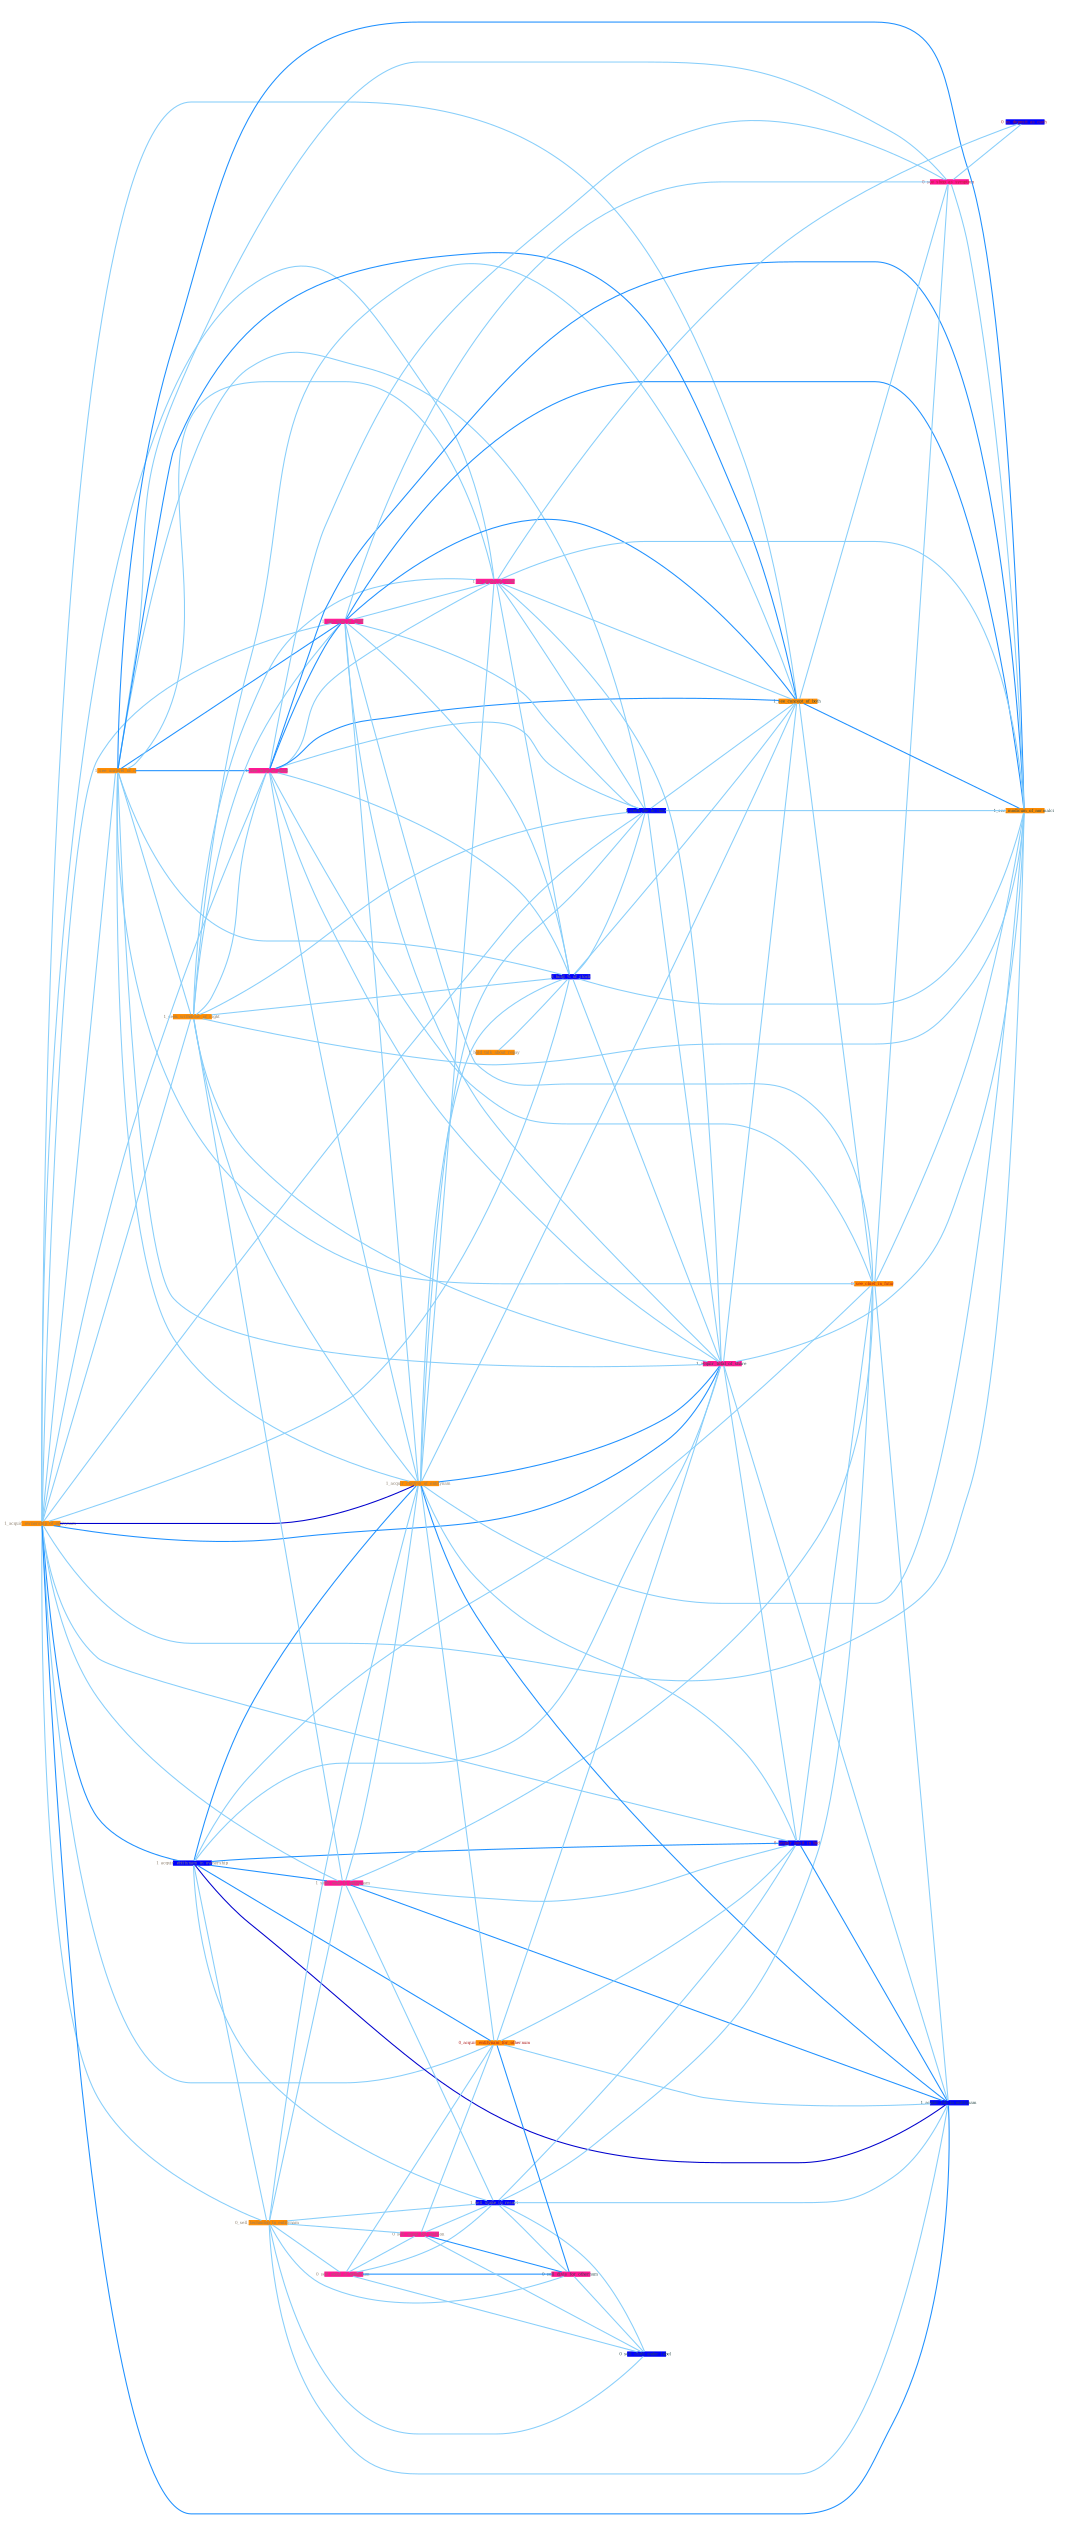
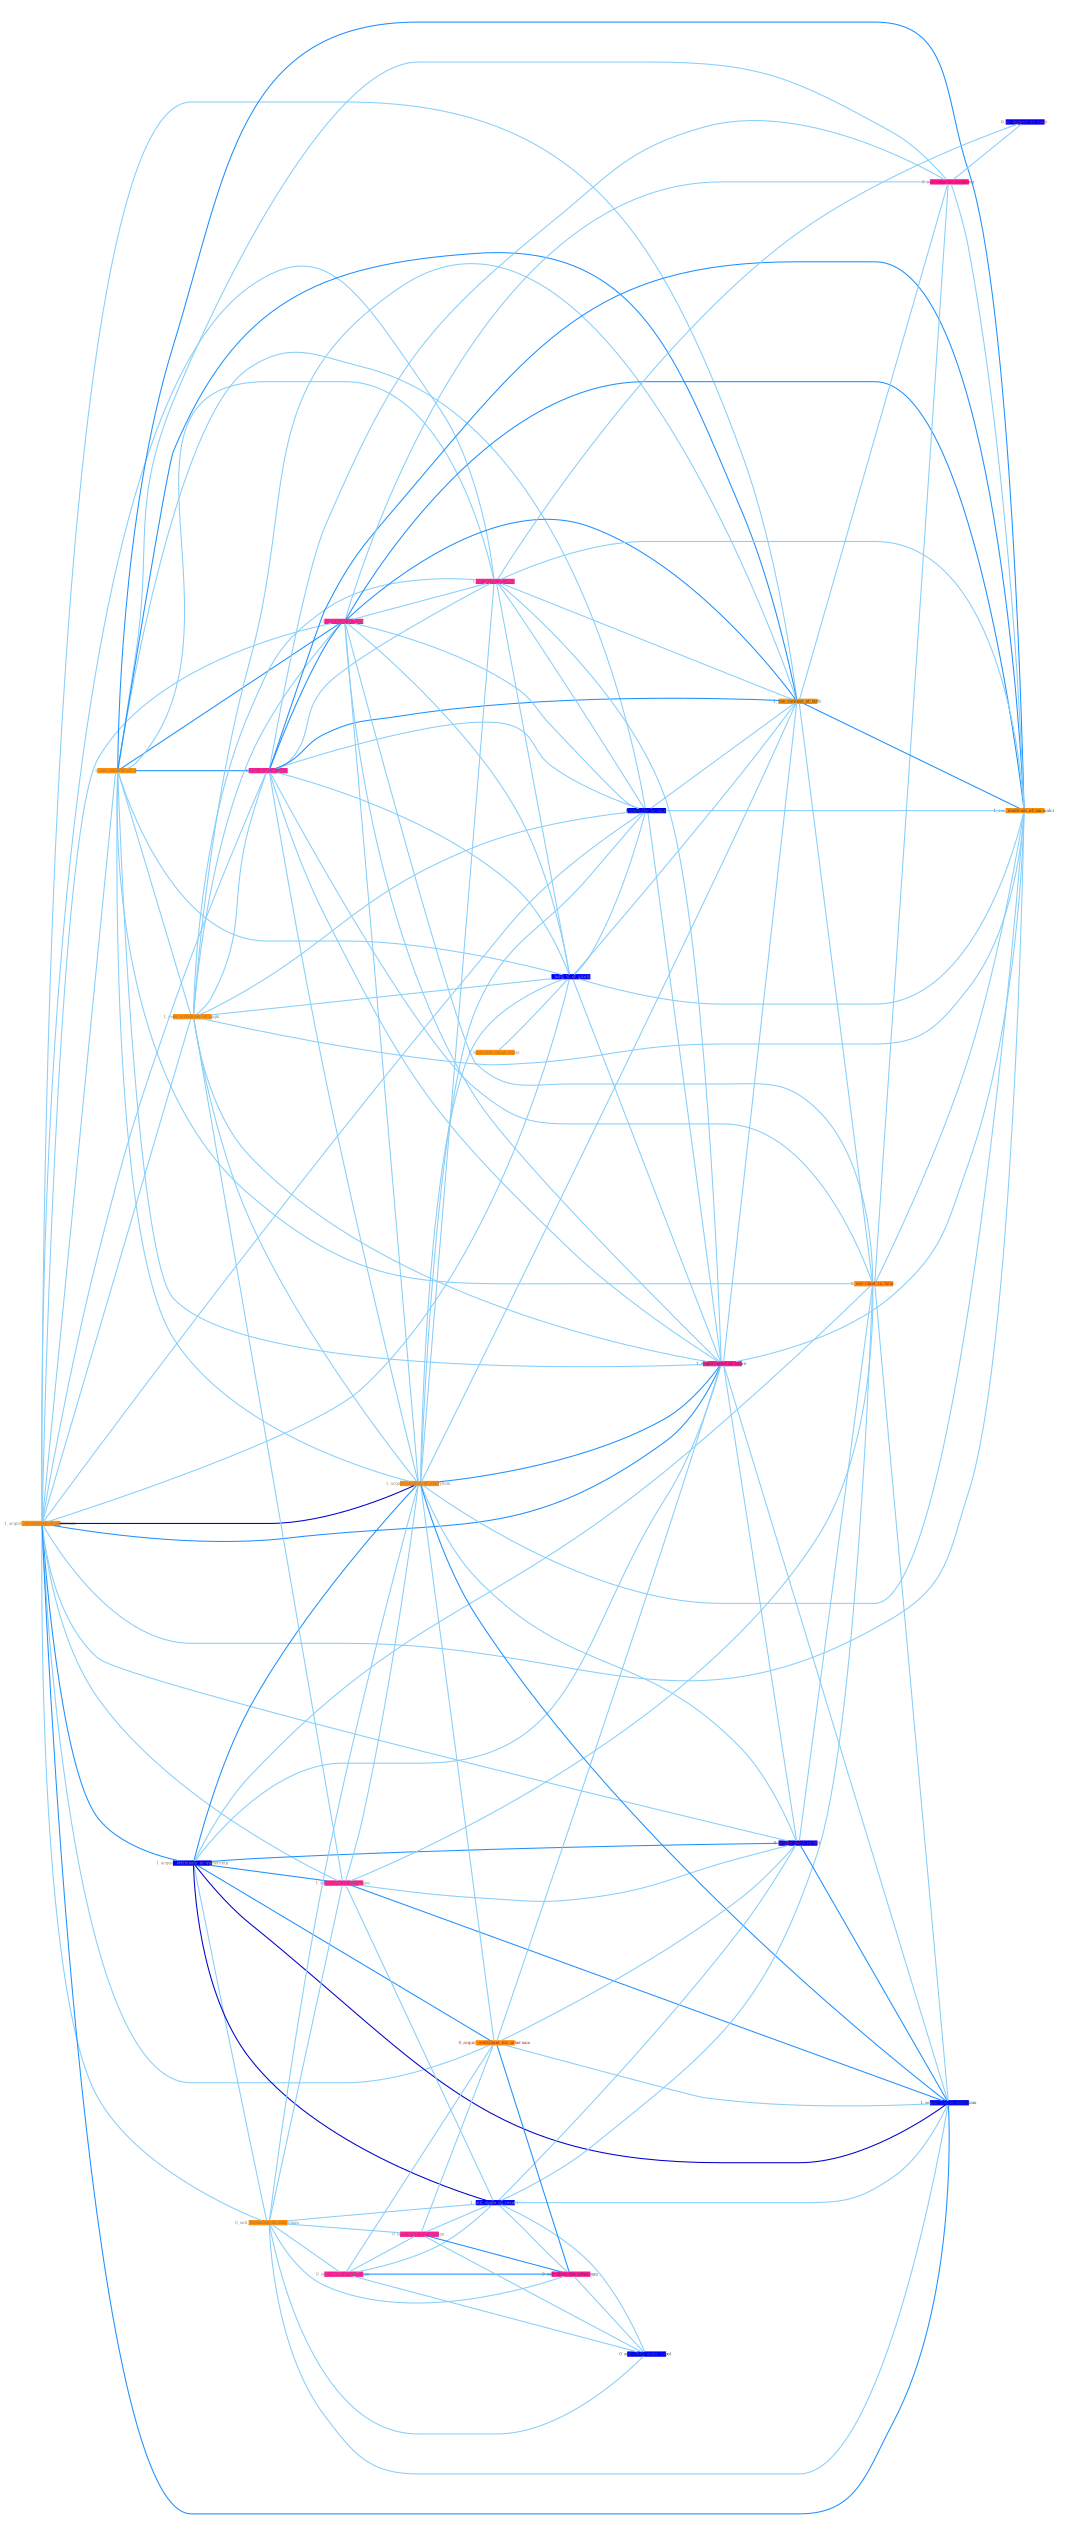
(571, 977) -> (571, 977)
(259, 2069) -> (259, 2069)
